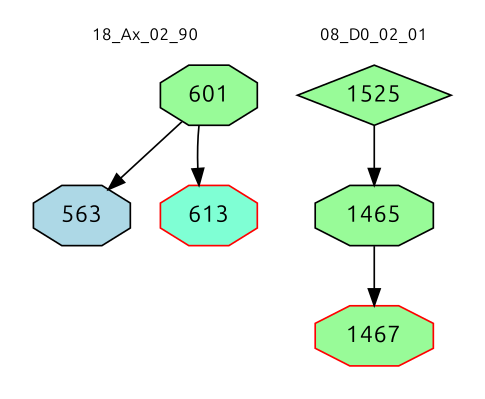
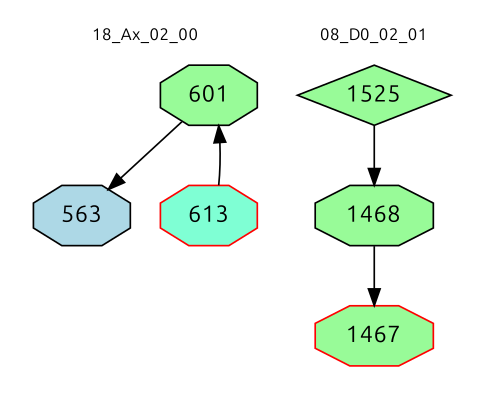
(145, 36) -> (145, 36)
(198, 147) -> (220, 164)
(374, 216) -> (374, 216)
